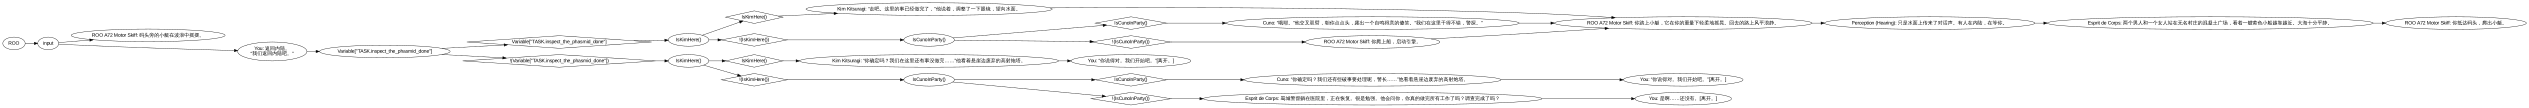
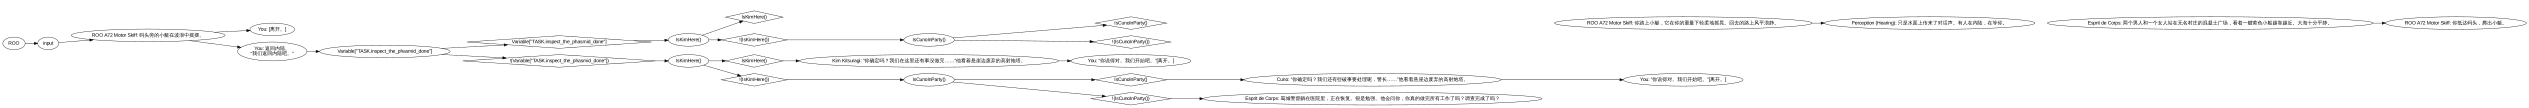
(929, 9) -> none
(1373, 23) -> none
(2039, 23) -> none
none -> (272, 29)
(1373, 42) -> none
(146, 48) -> (213, 44)
(1683, 99) -> none
